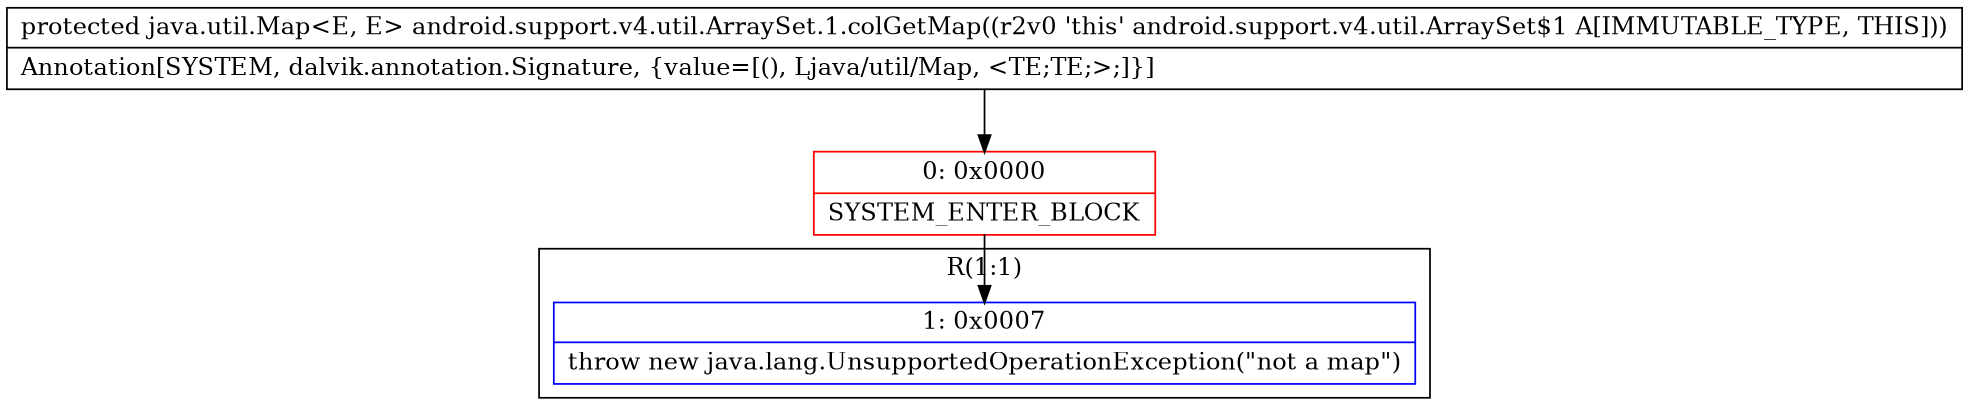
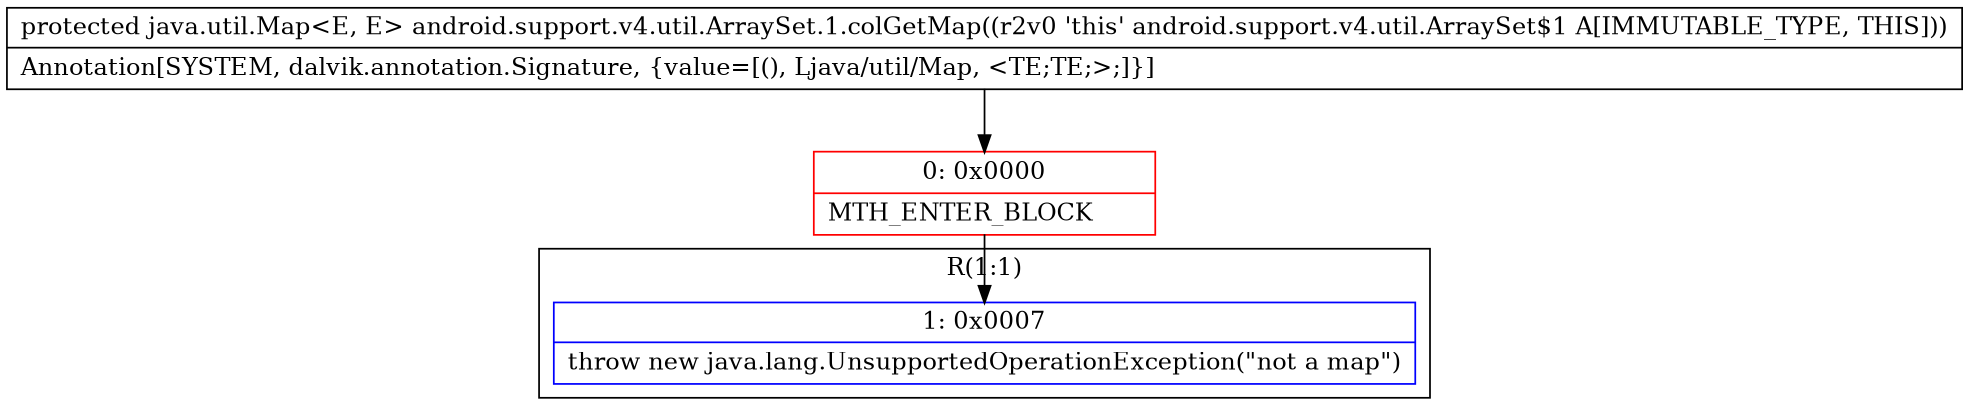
(985, 213) -> (961, 213)
